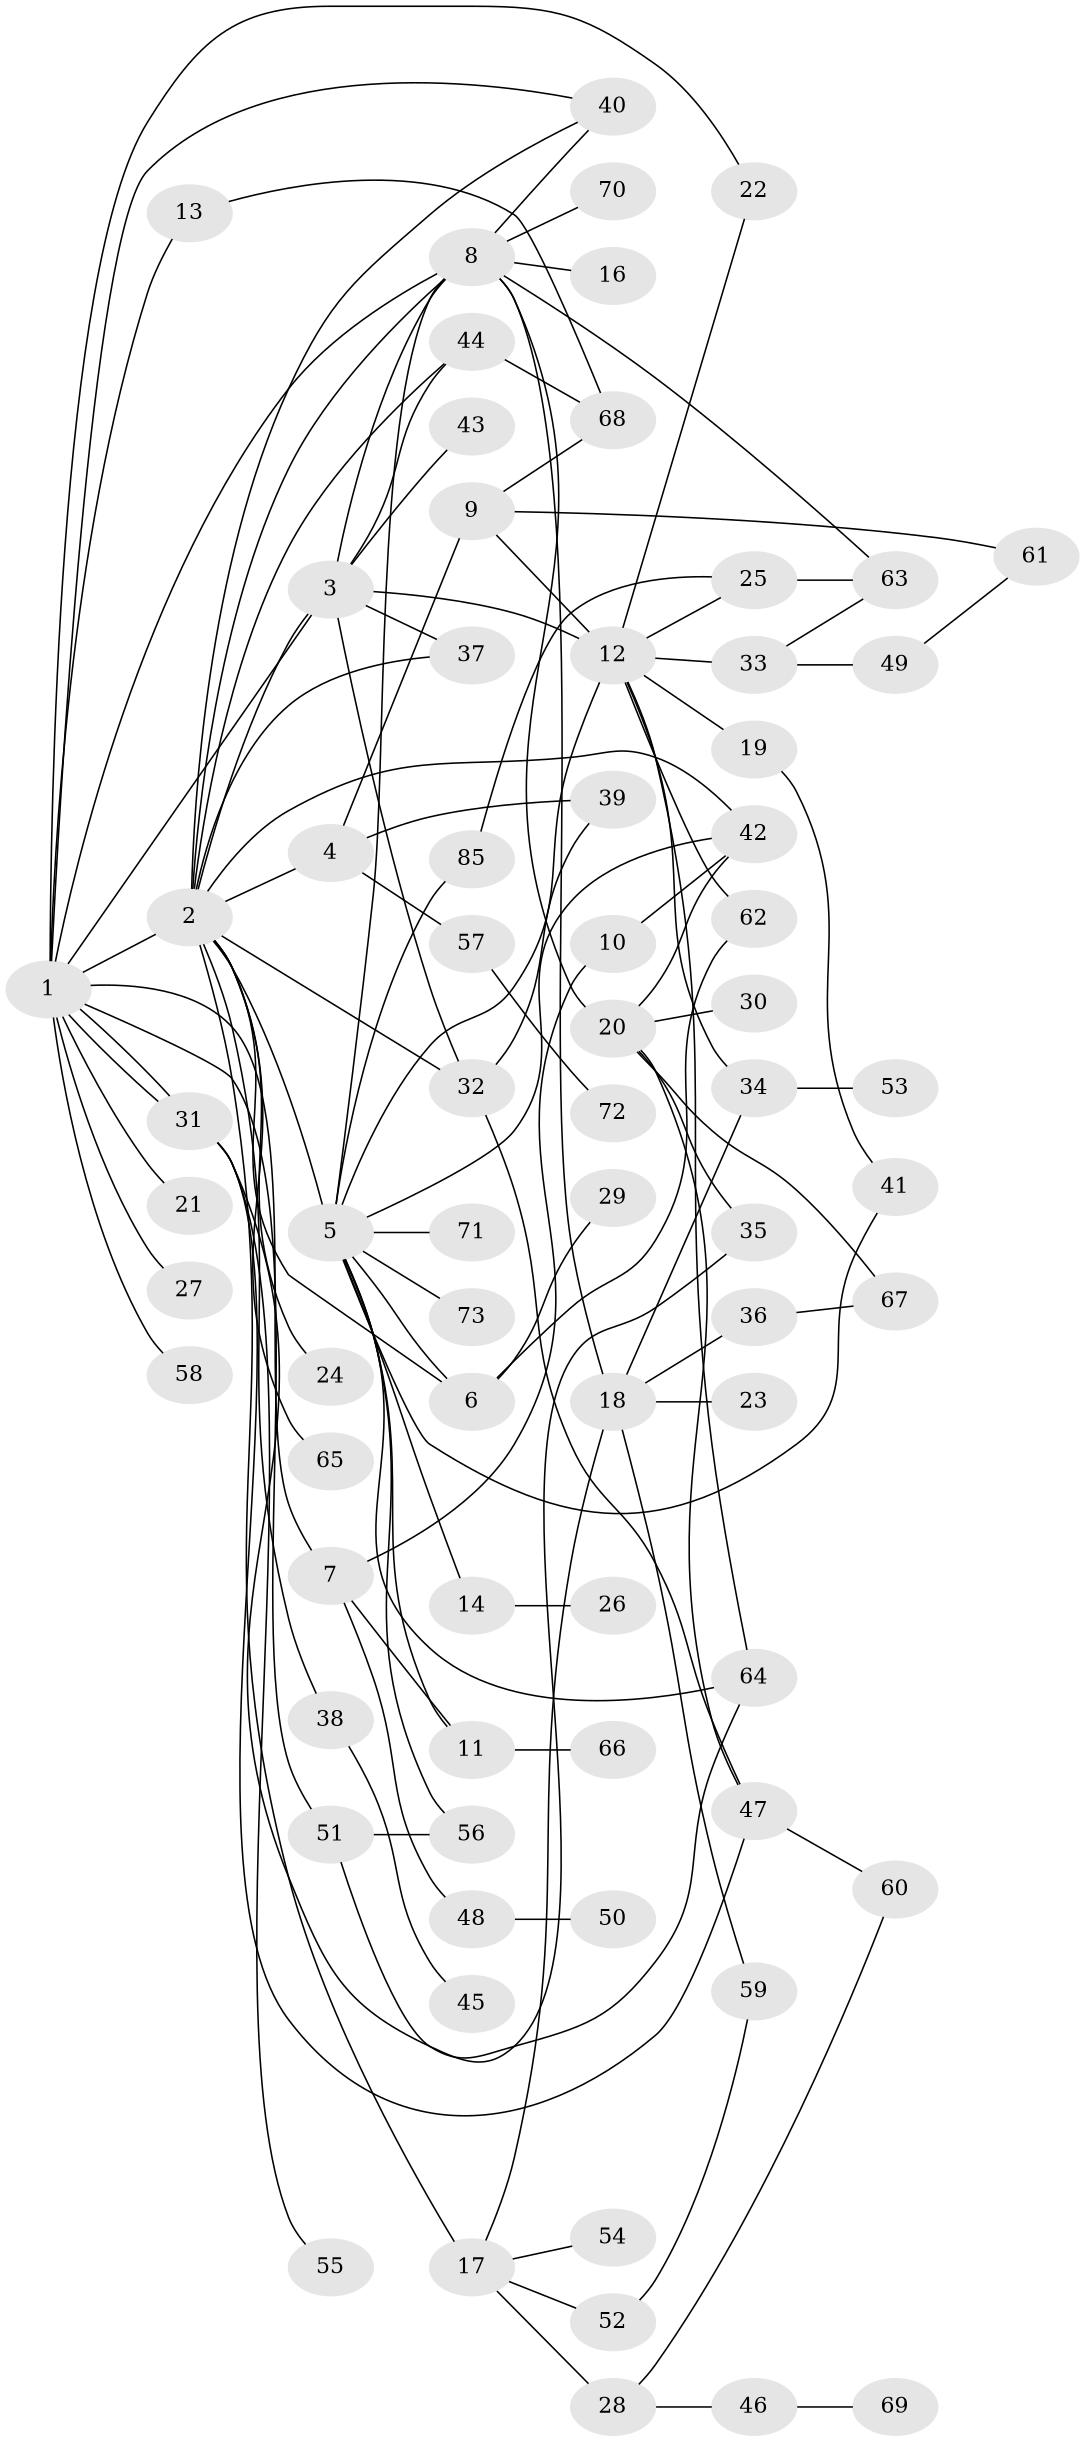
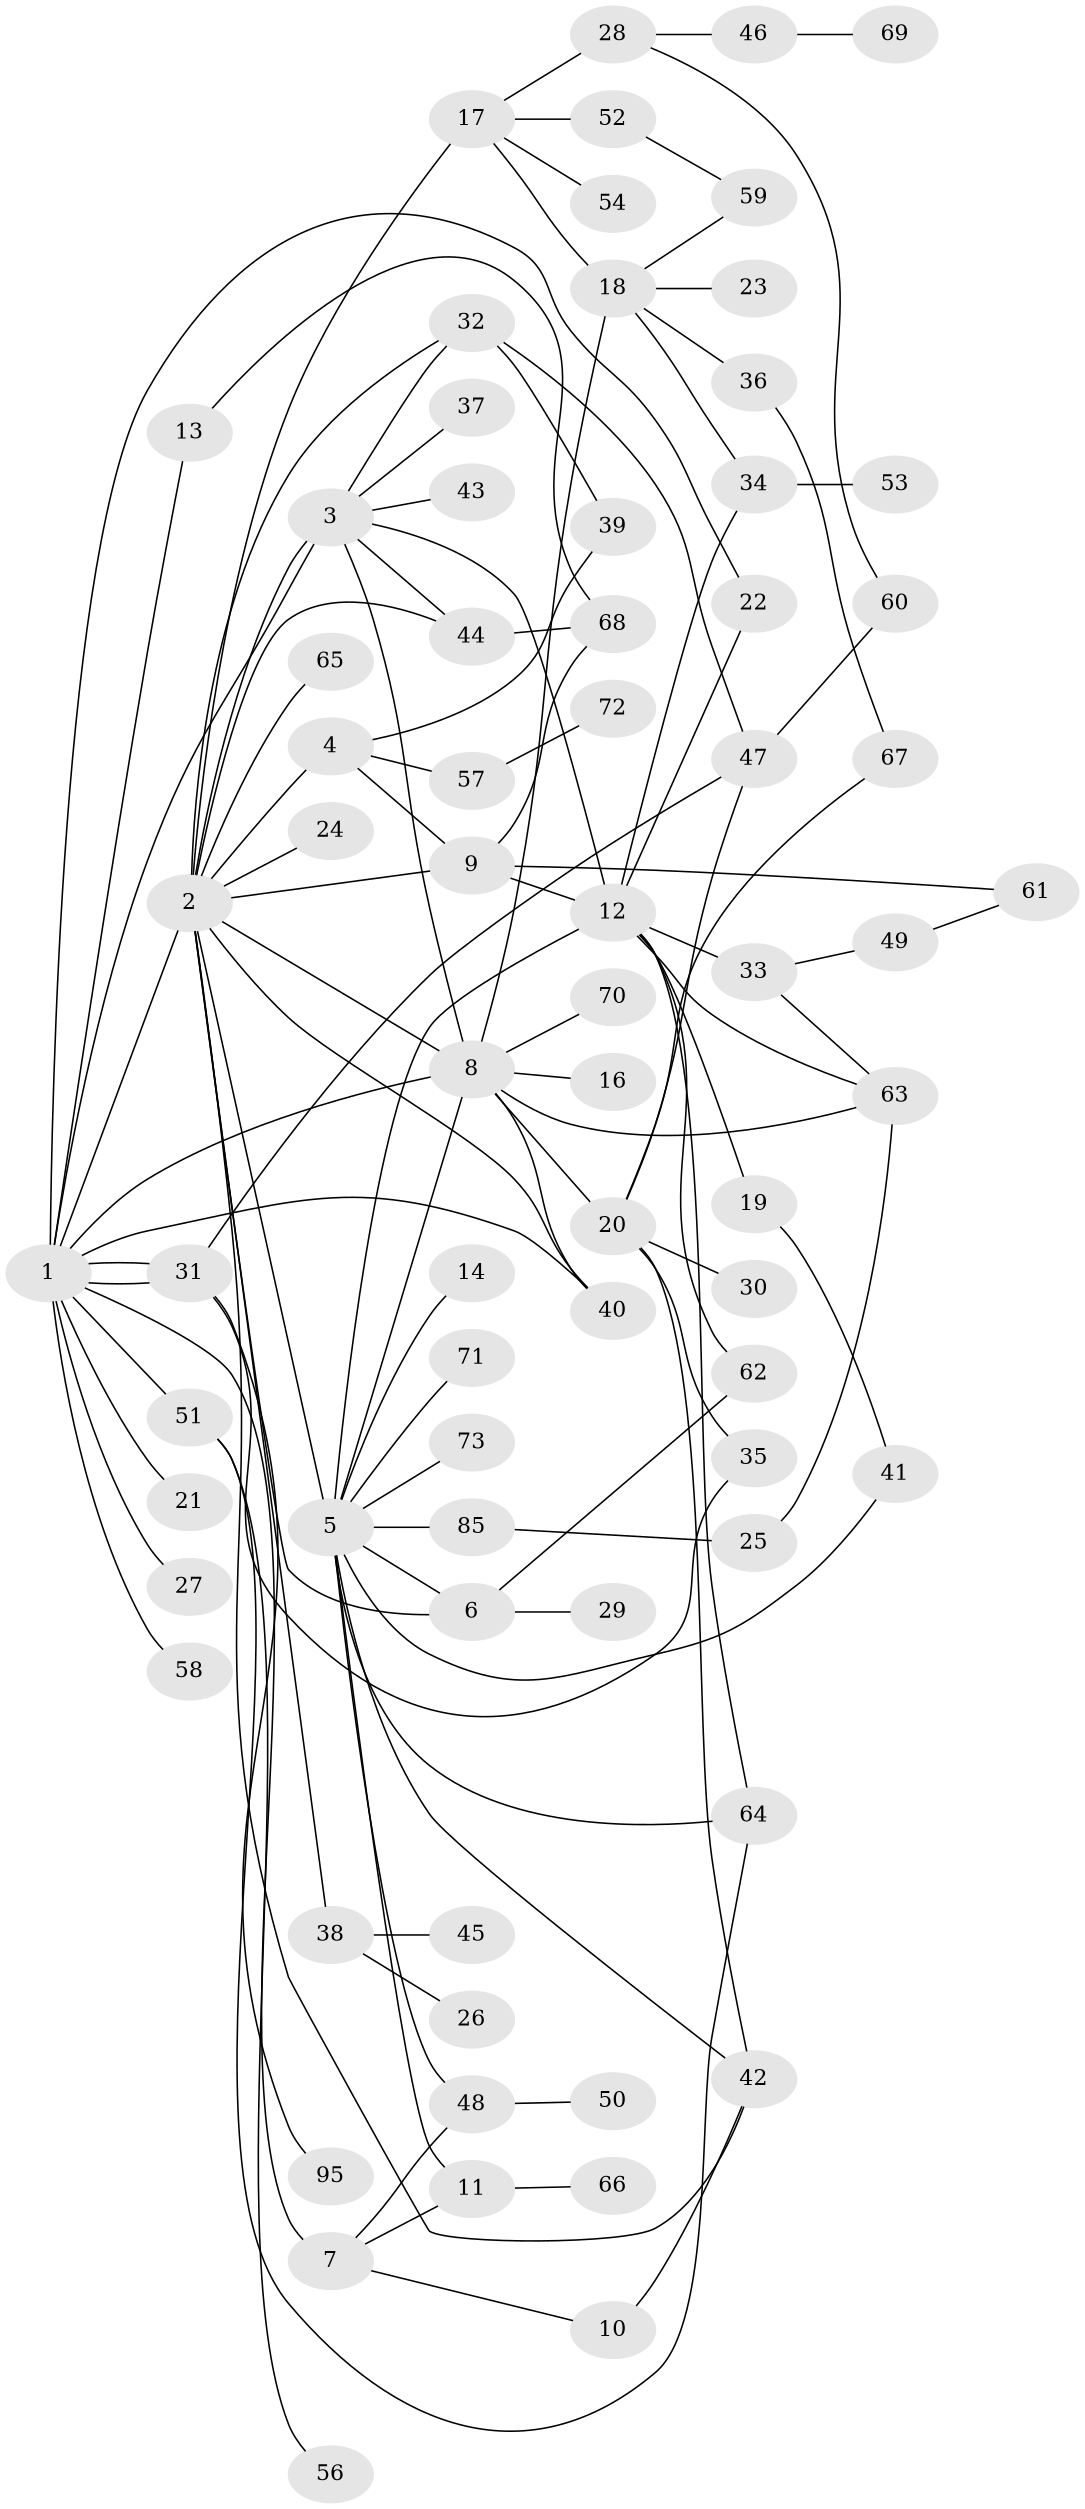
(684, 618) -> (734, 1029)
(268, 726) -> (331, 884)
(537, 1606) -> (415, 1986)
(387, 1610) -> (371, 1824)
(331, 2267) -> (331, 2176)
